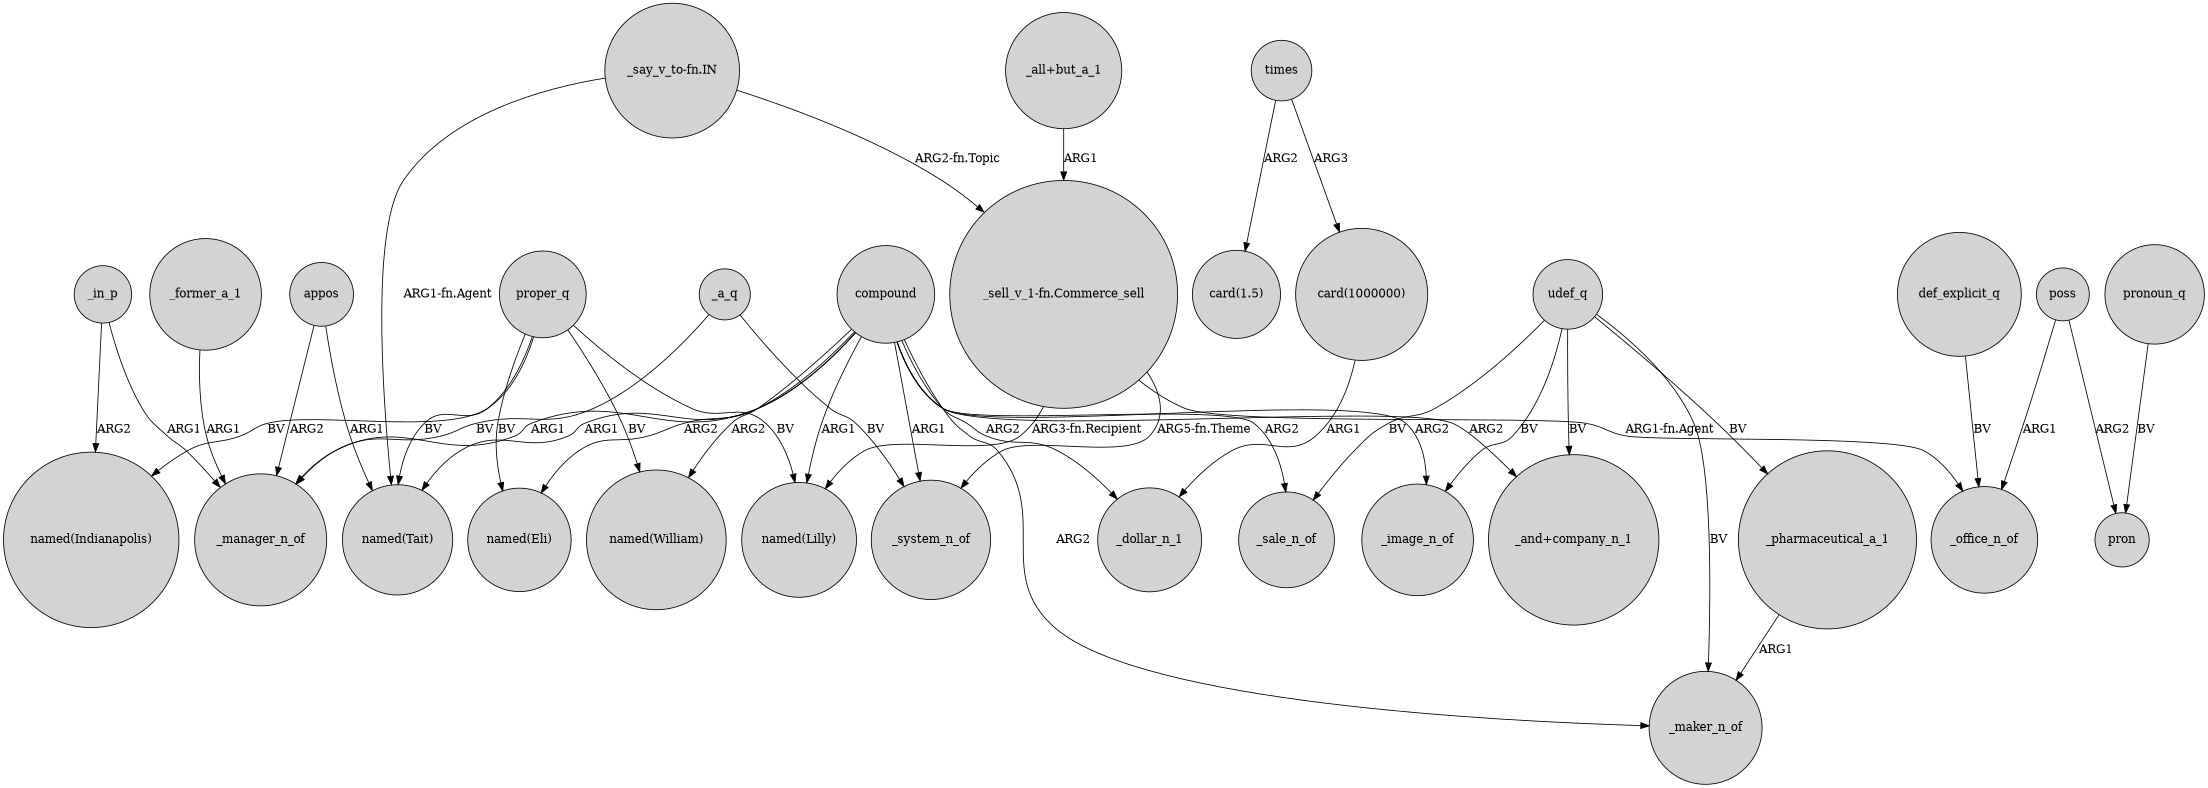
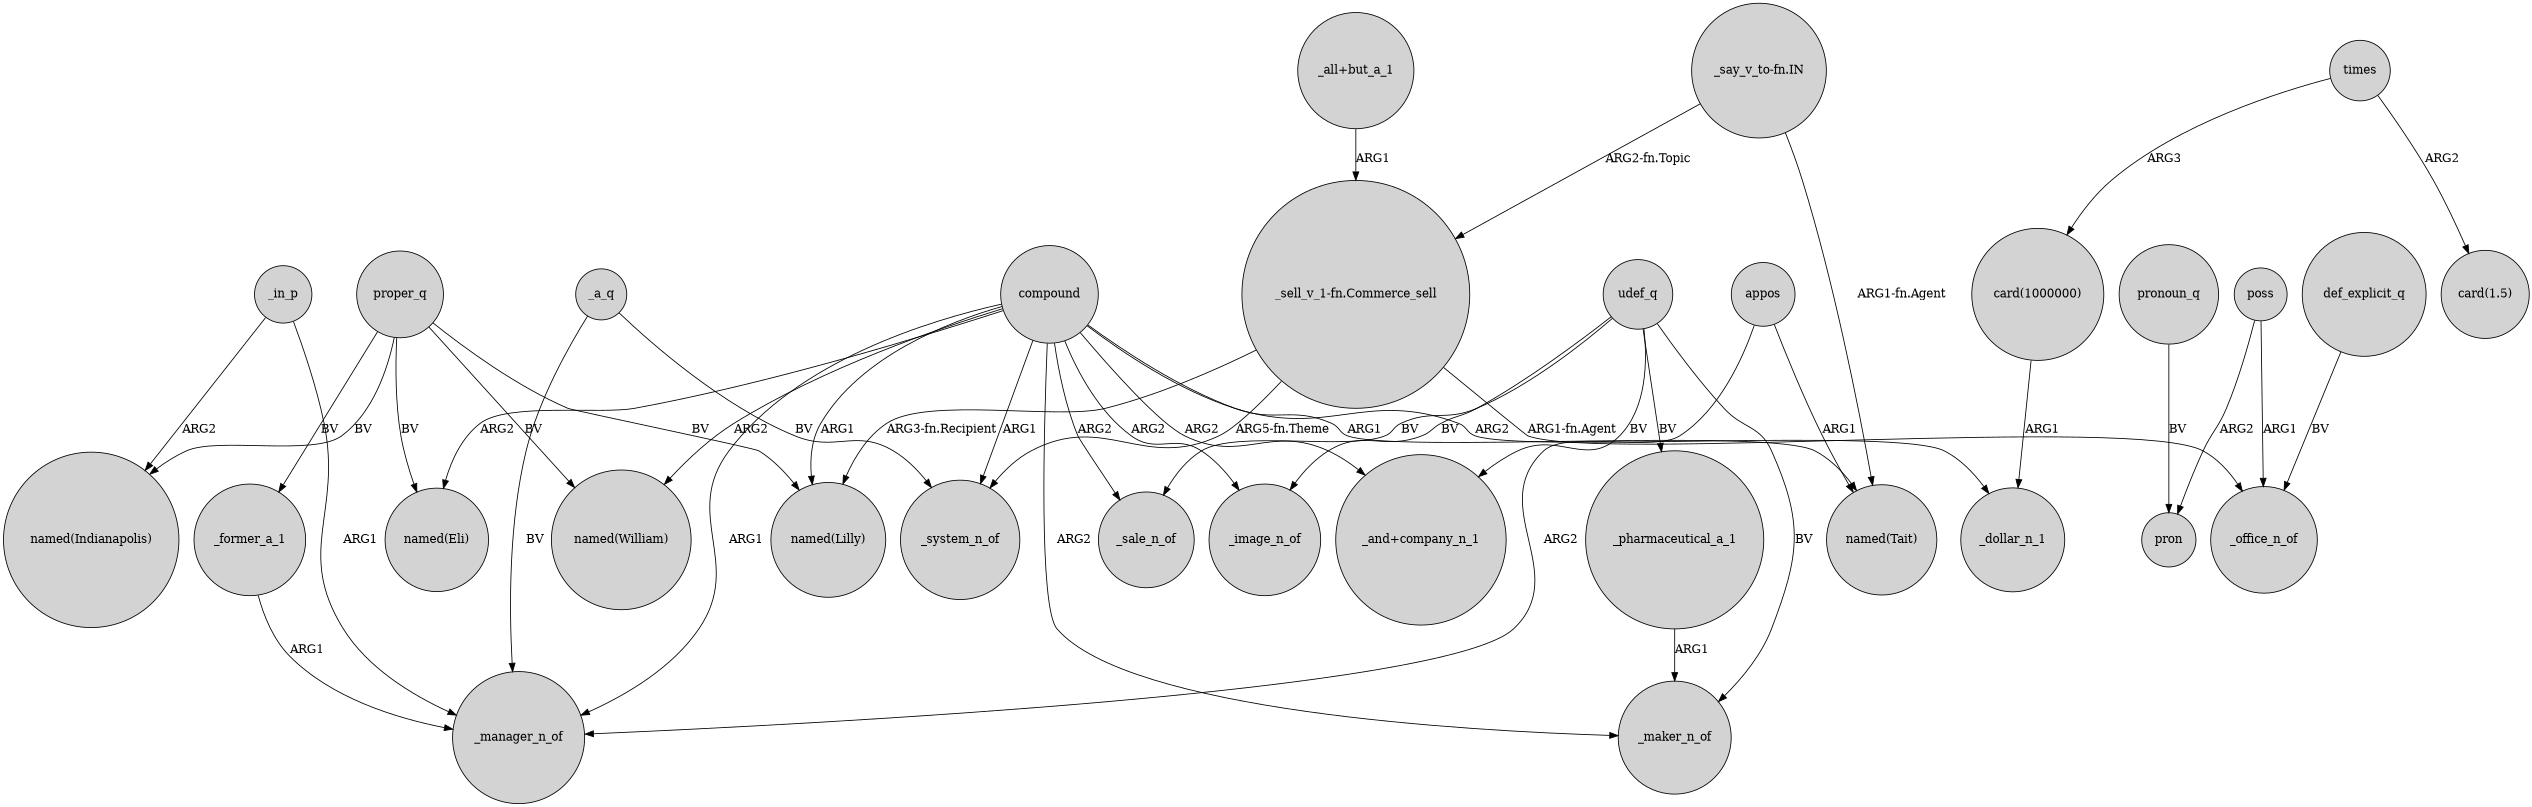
(448, 414) -> (330, 408)
